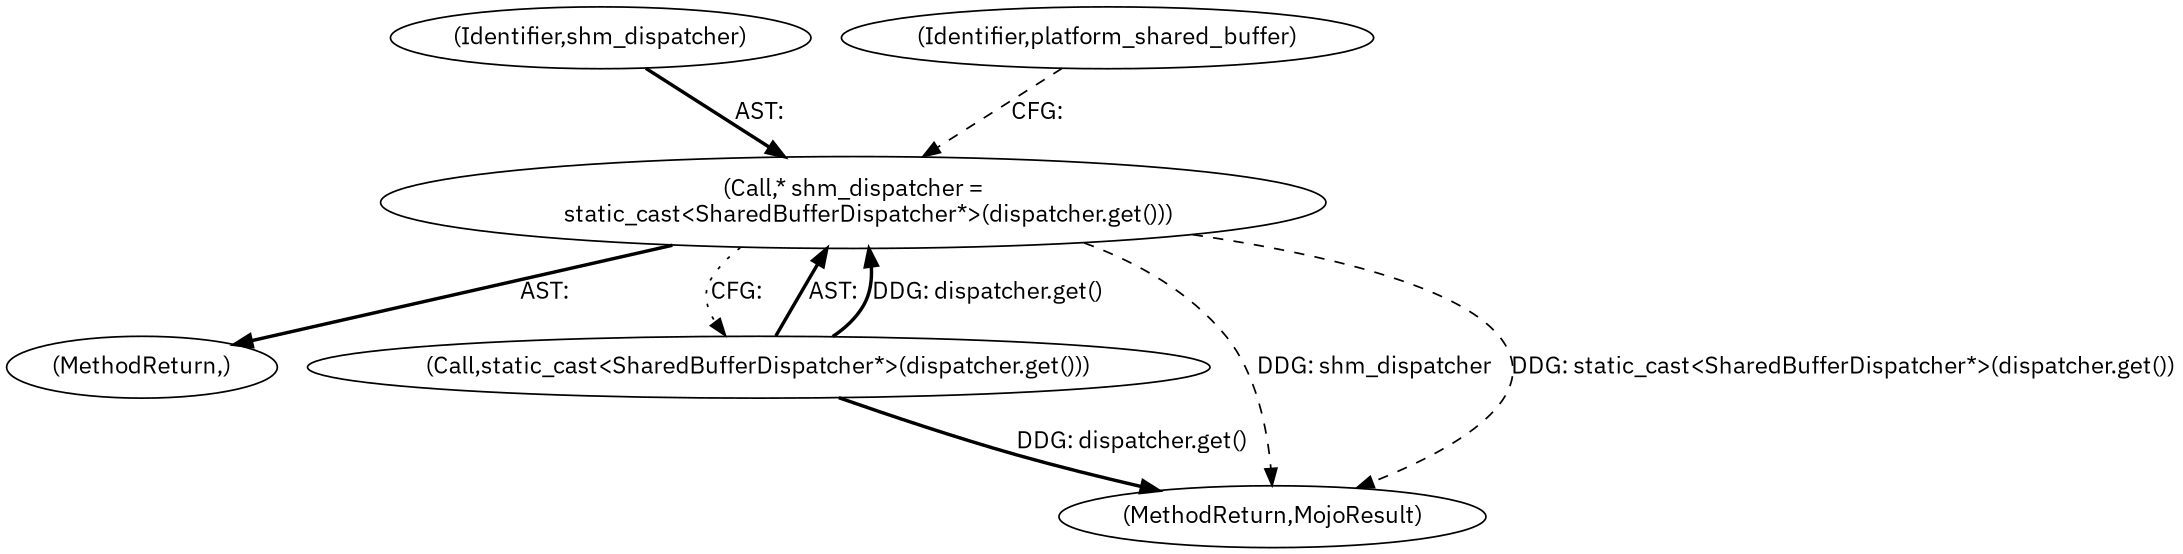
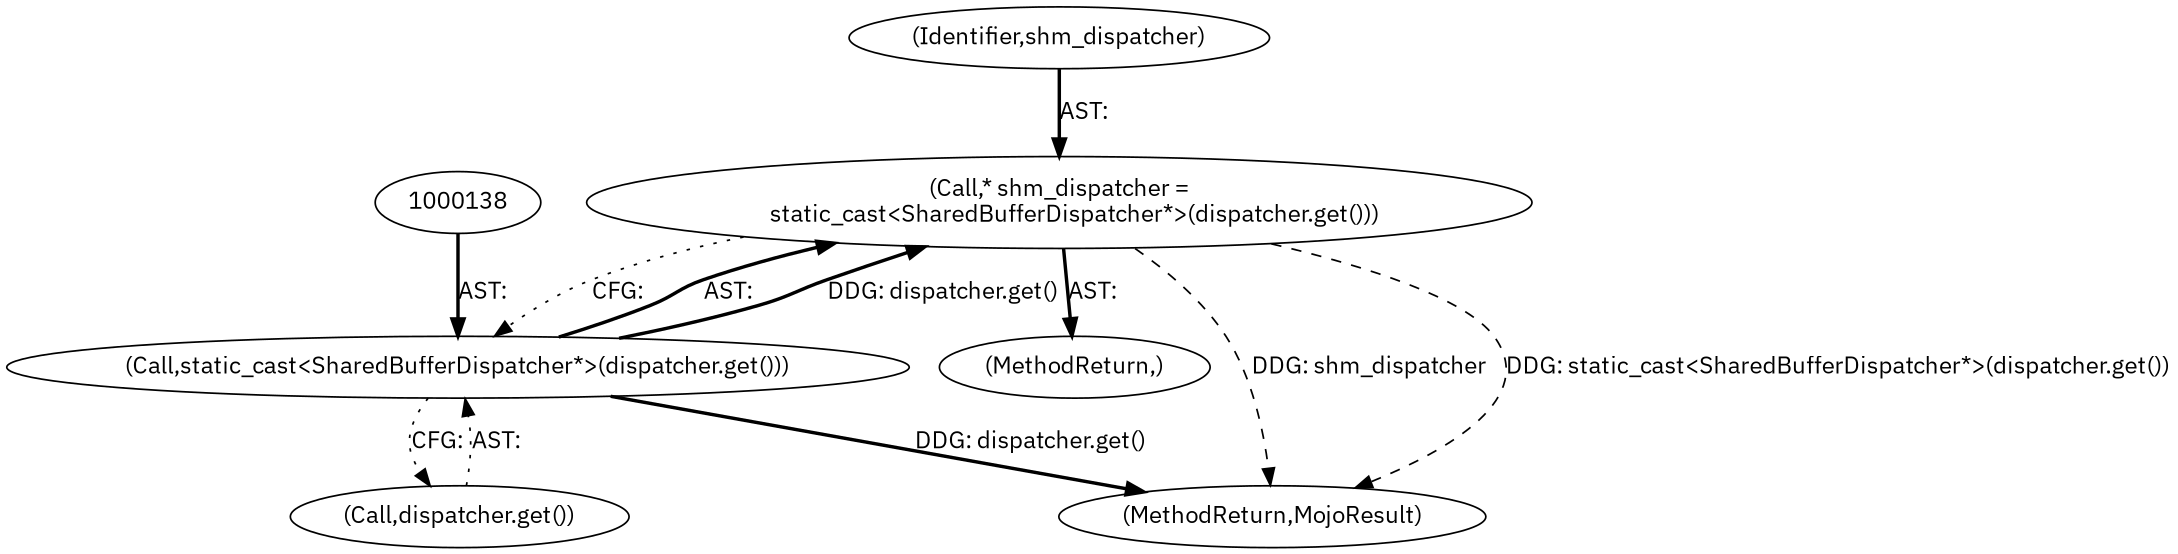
(1108, 38) -> none
none -> (458, 203)
none -> (460, 517)
